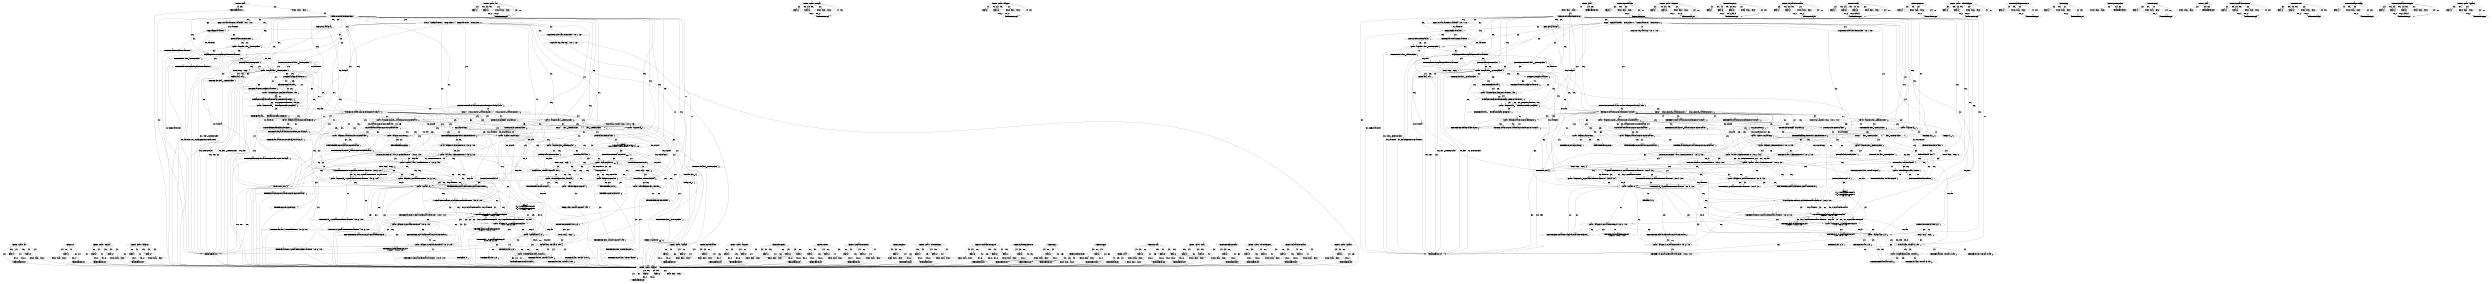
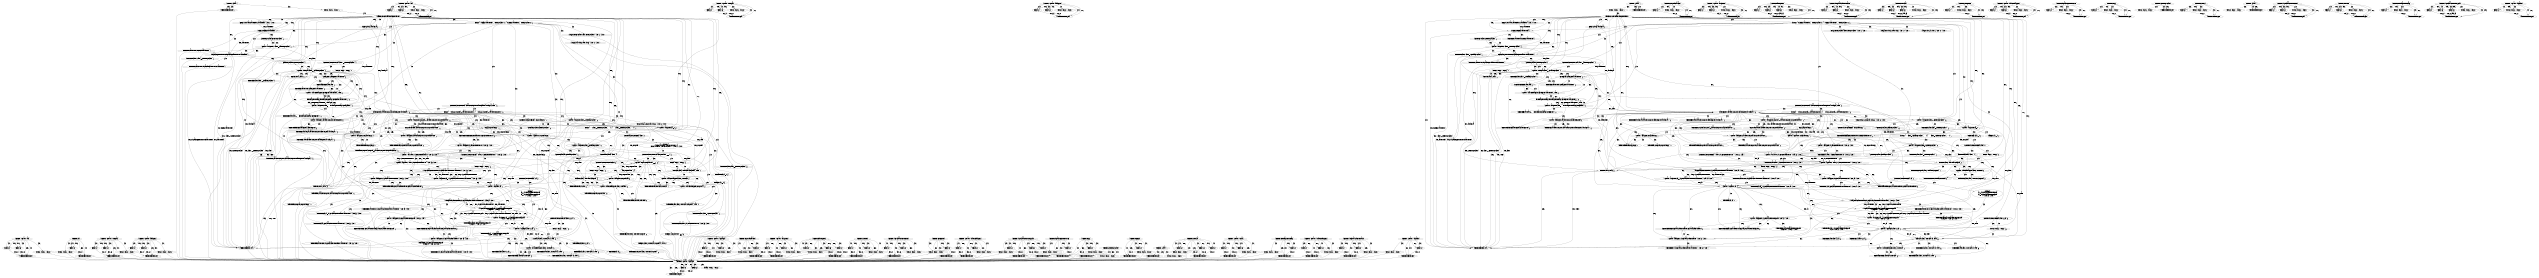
none -> (1934, 31)
(1771, 151) -> (1812, 151)
(601, 175) -> (652, 183)
